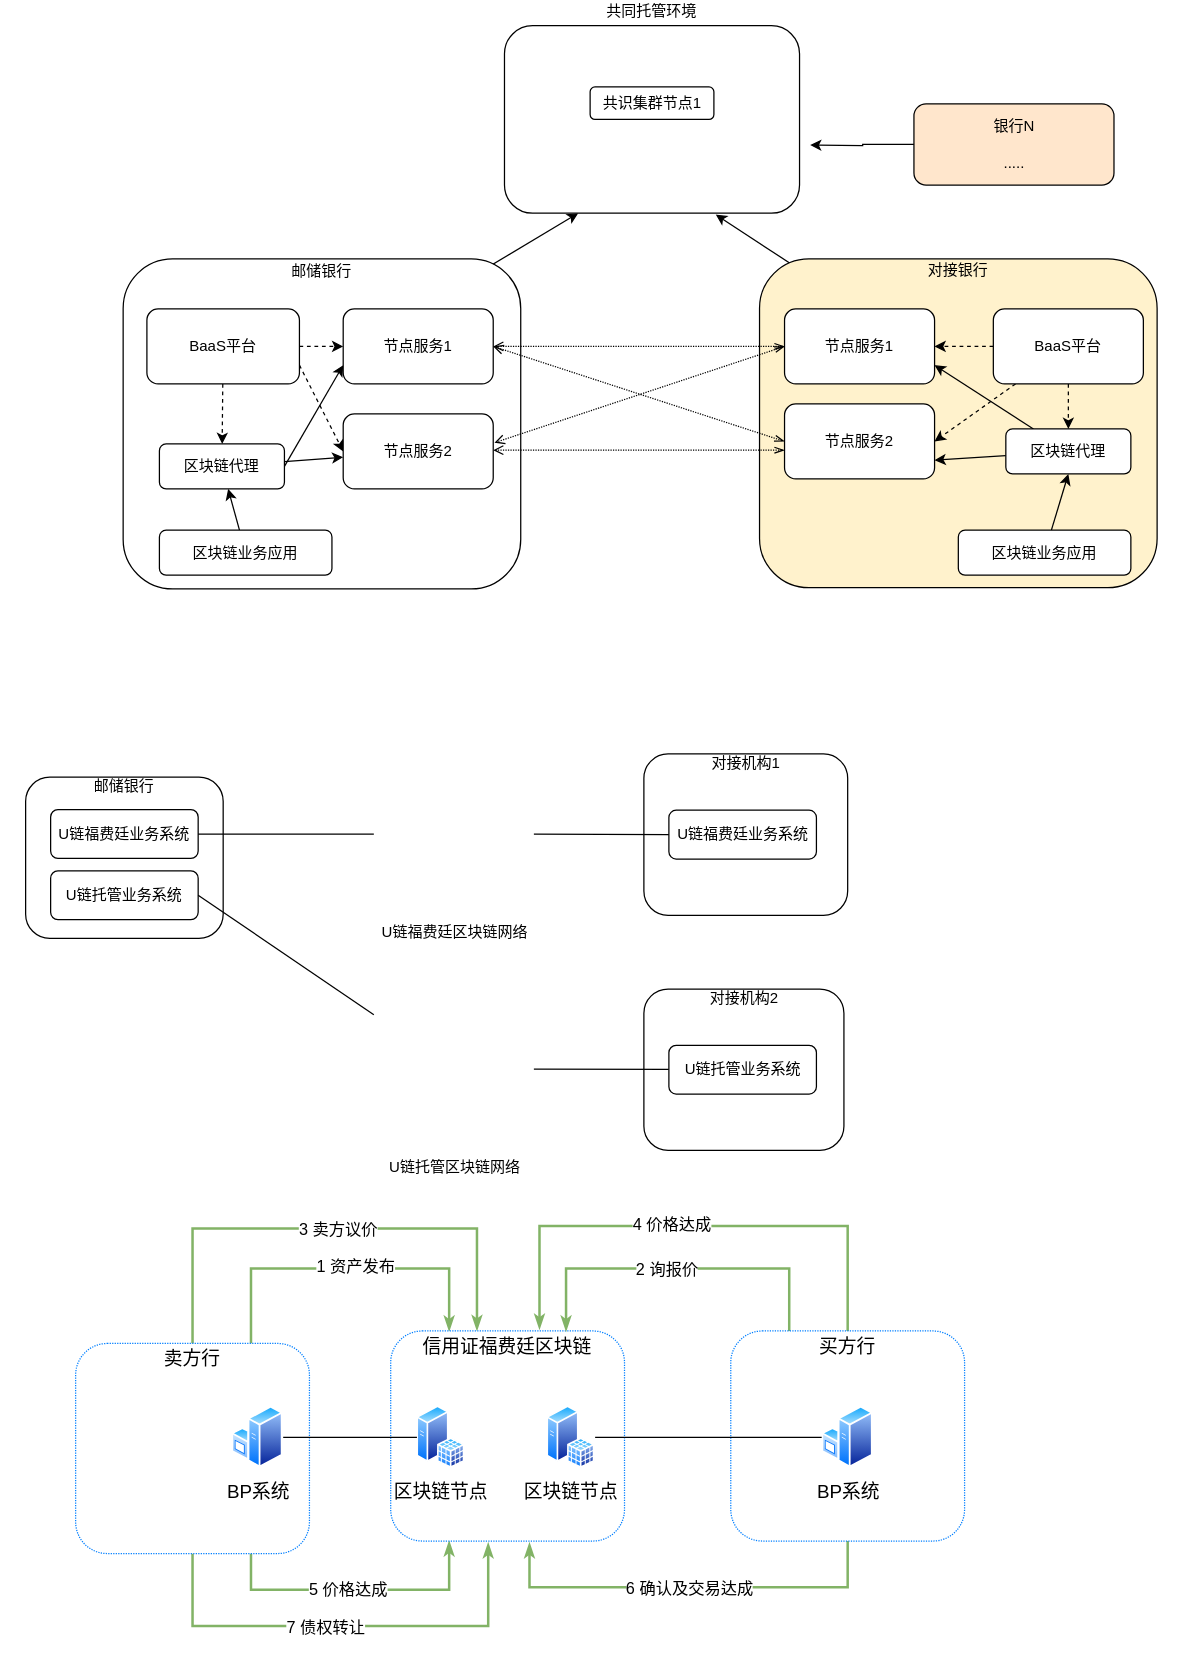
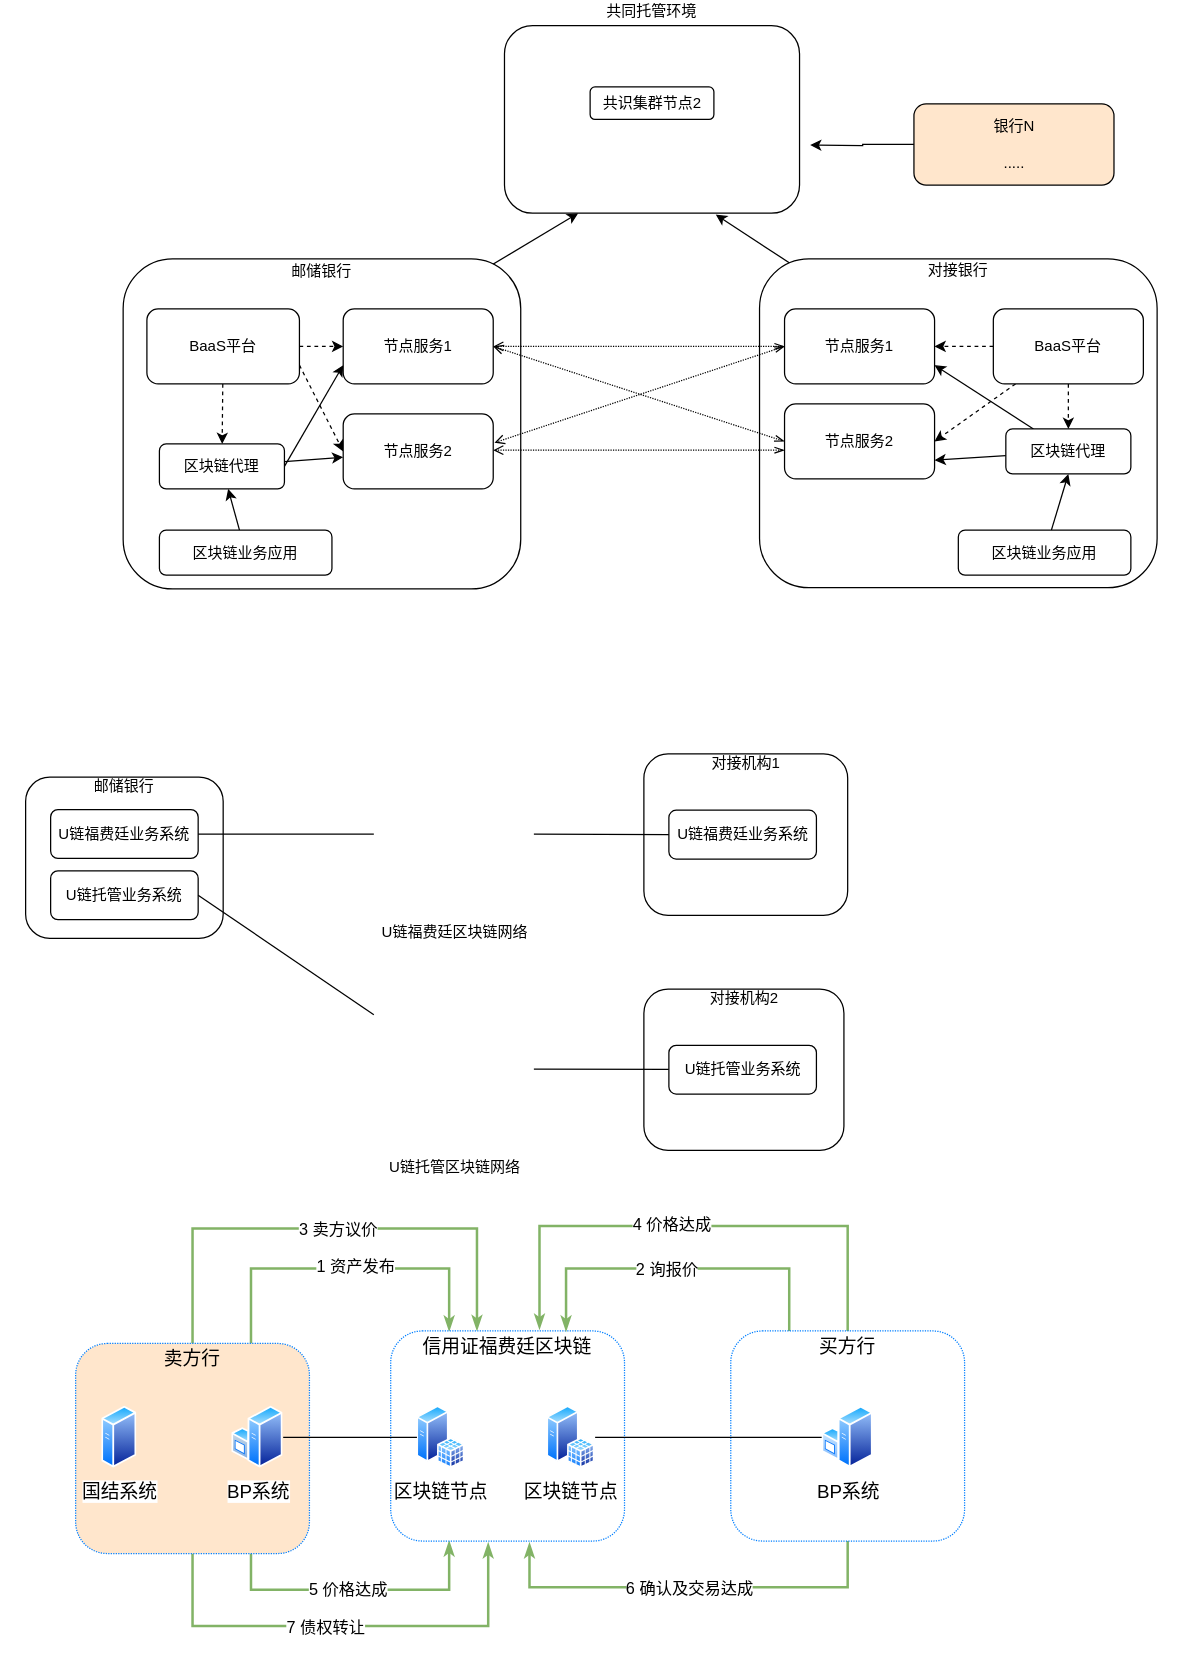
(653, 103) -> (653, 103)
(958, 423) -> (958, 423)
none -> (119, 1437)
(193, 1448) -> (193, 1448)
